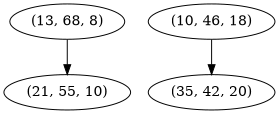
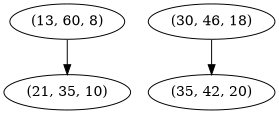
(67, 22) -> (67, 22)
(212, 22) -> (212, 22)
(67, 92) -> (67, 92)
